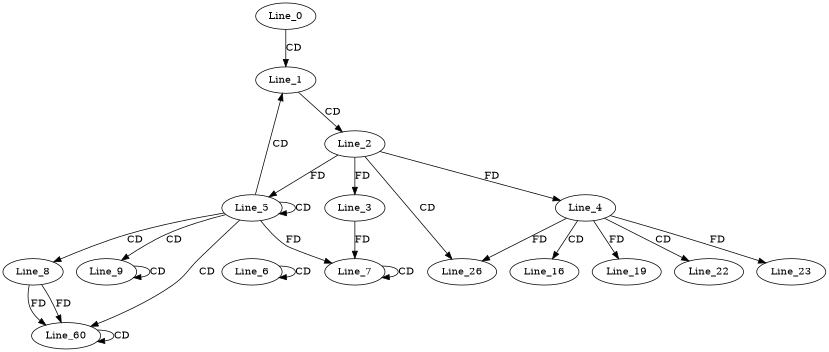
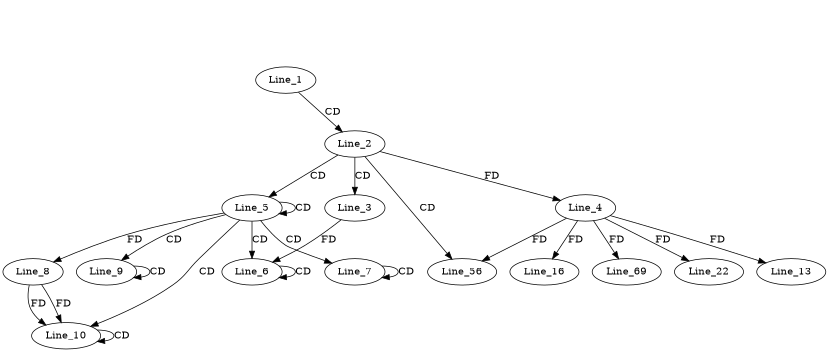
(286, 16) -> none
(268, 148) -> (252, 236)
(318, 176) -> (318, 176)
(363, 176) -> (363, 176)
(355, 236) -> (311, 241)
(135, 240) -> (135, 240)
(294, 240) -> (294, 240)
(576, 240) -> (576, 240)
(663, 240) -> (663, 240)
(462, 272) -> (462, 272)
(627, 272) -> (627, 272)
(791, 272) -> (791, 272)
(66, 336) -> (66, 336)
